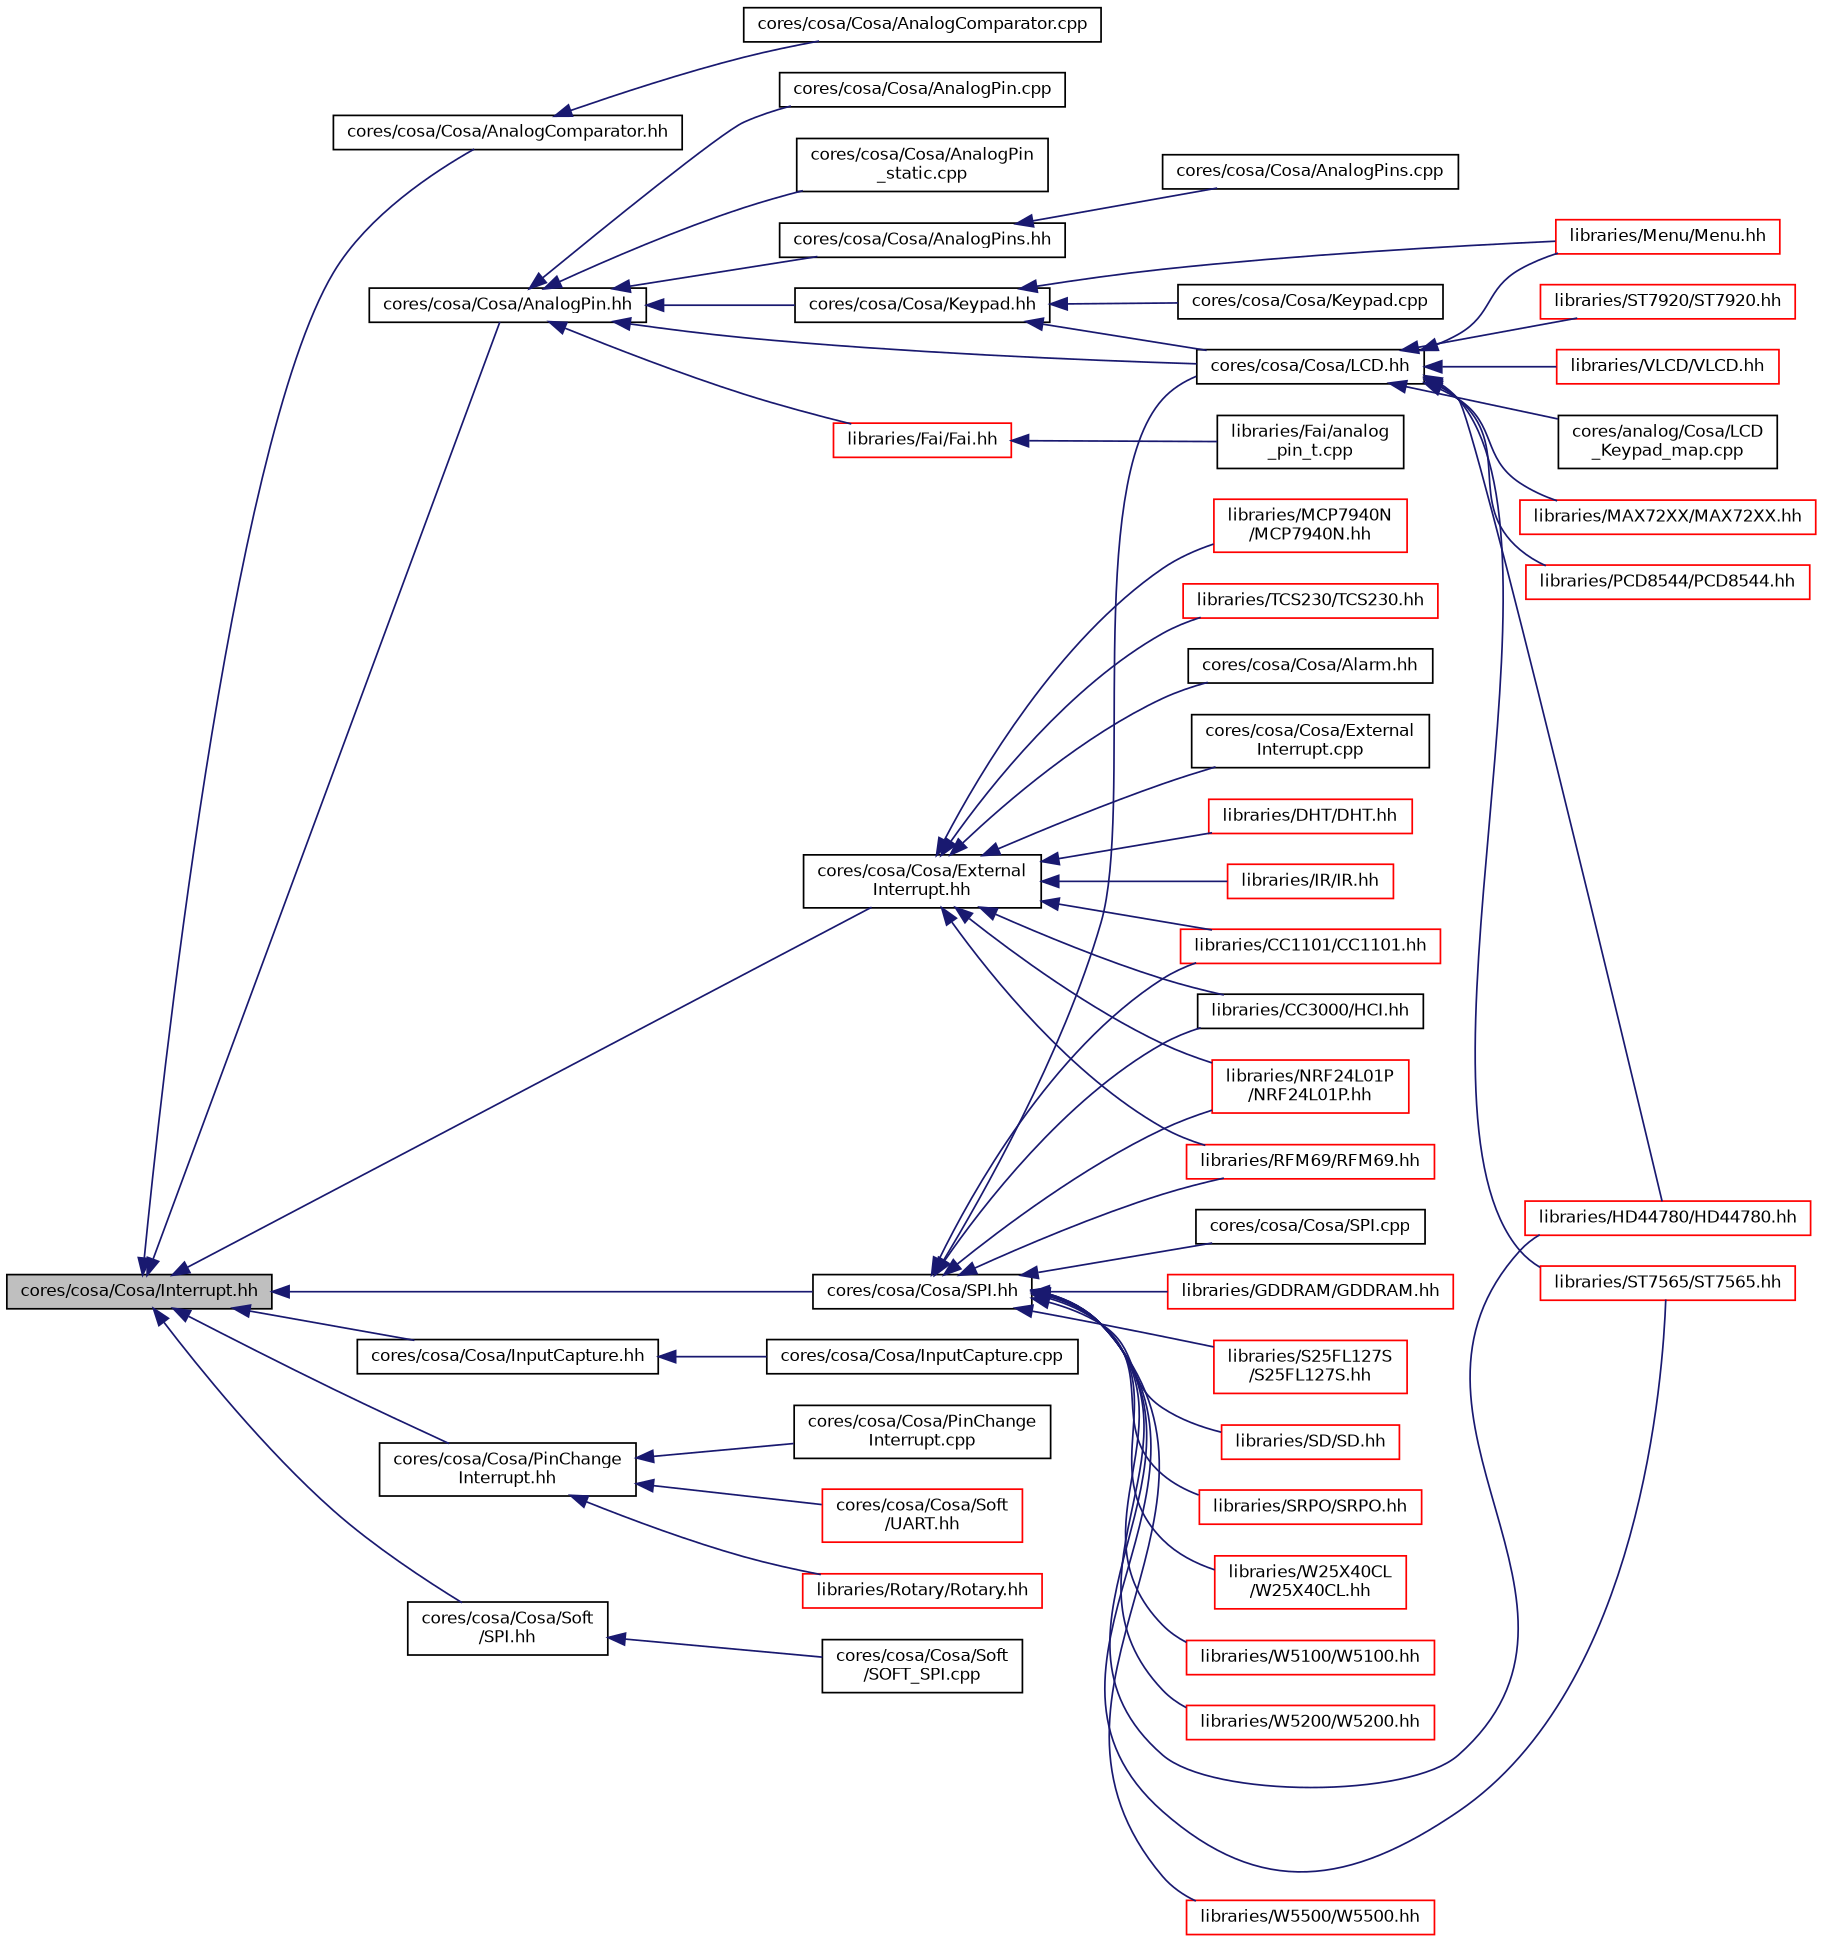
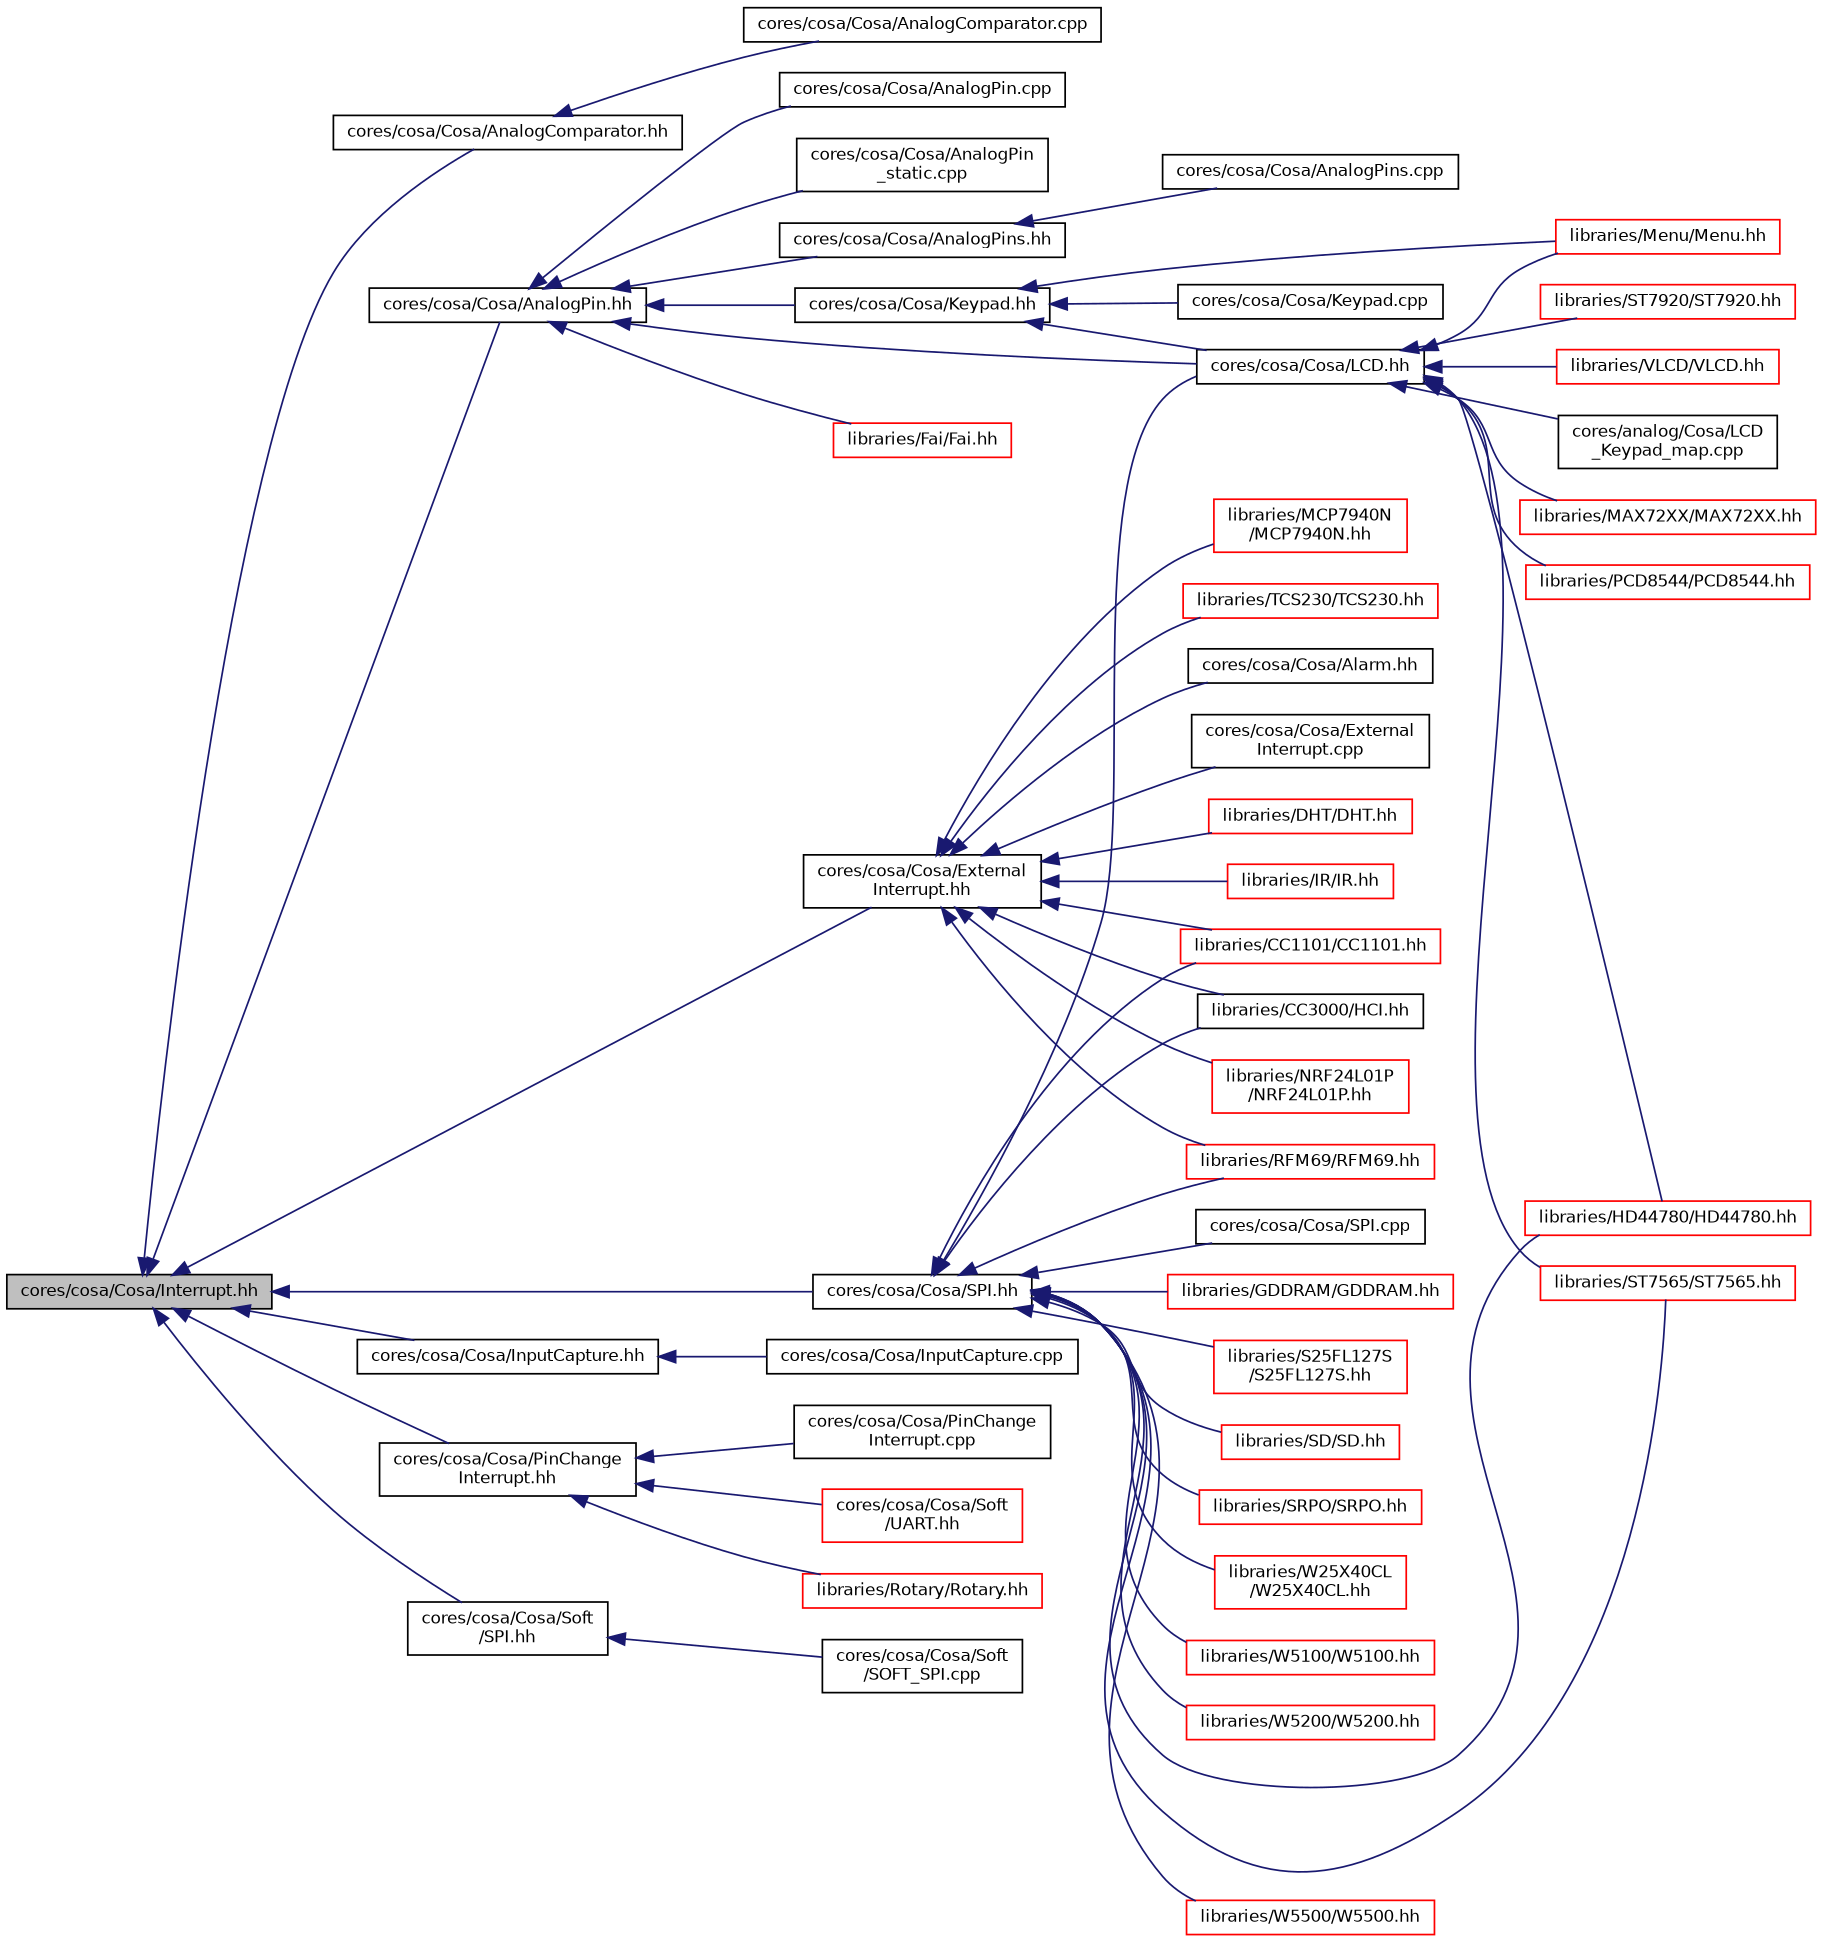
(1311, 442) -> none
(1079, 1176) -> none
